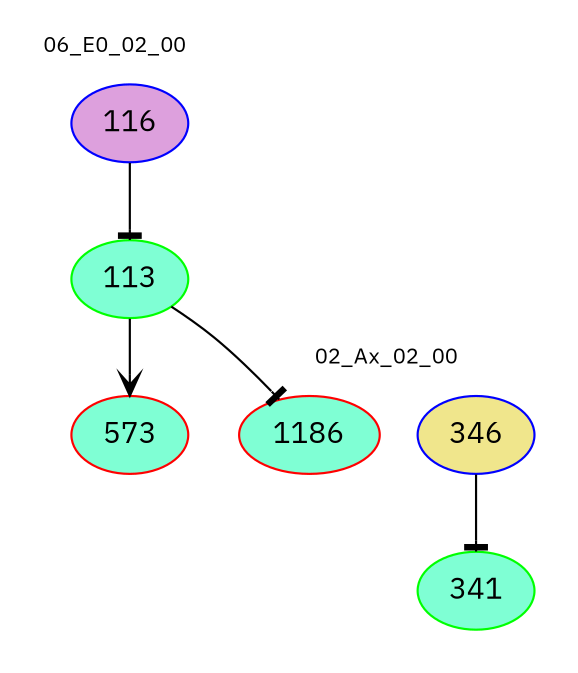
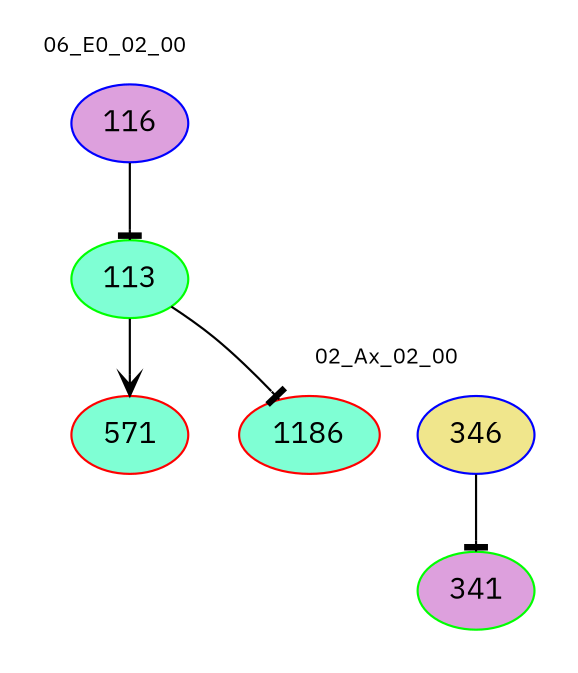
(130, 435) -> (130, 435)
(476, 591) -> (476, 591)
